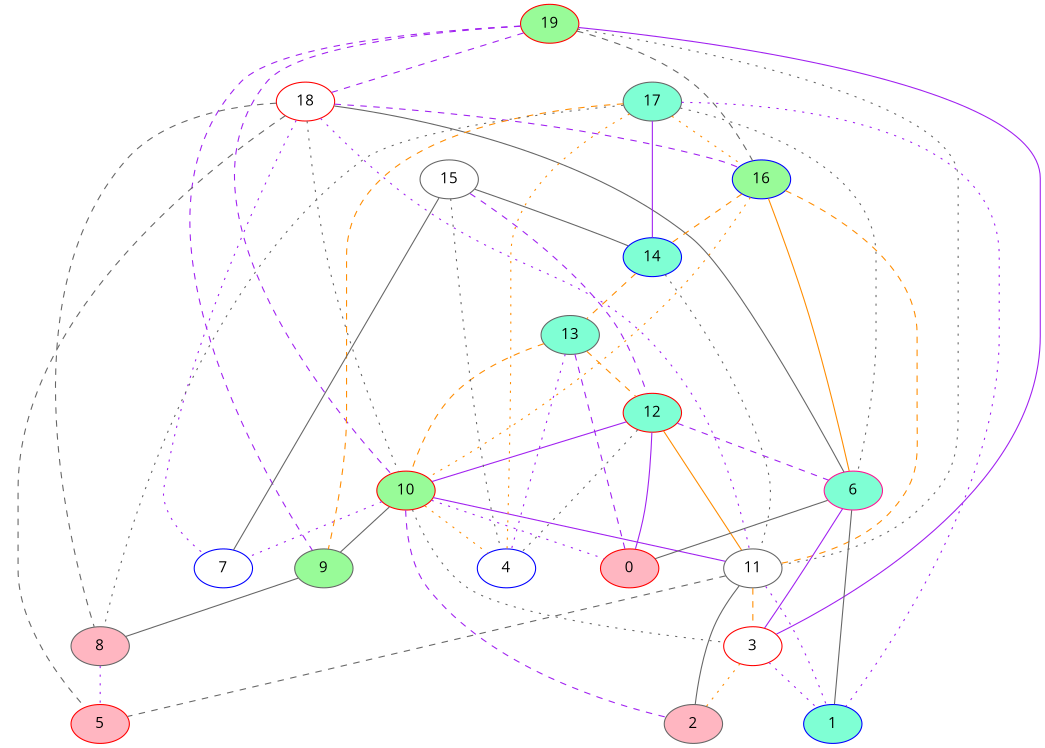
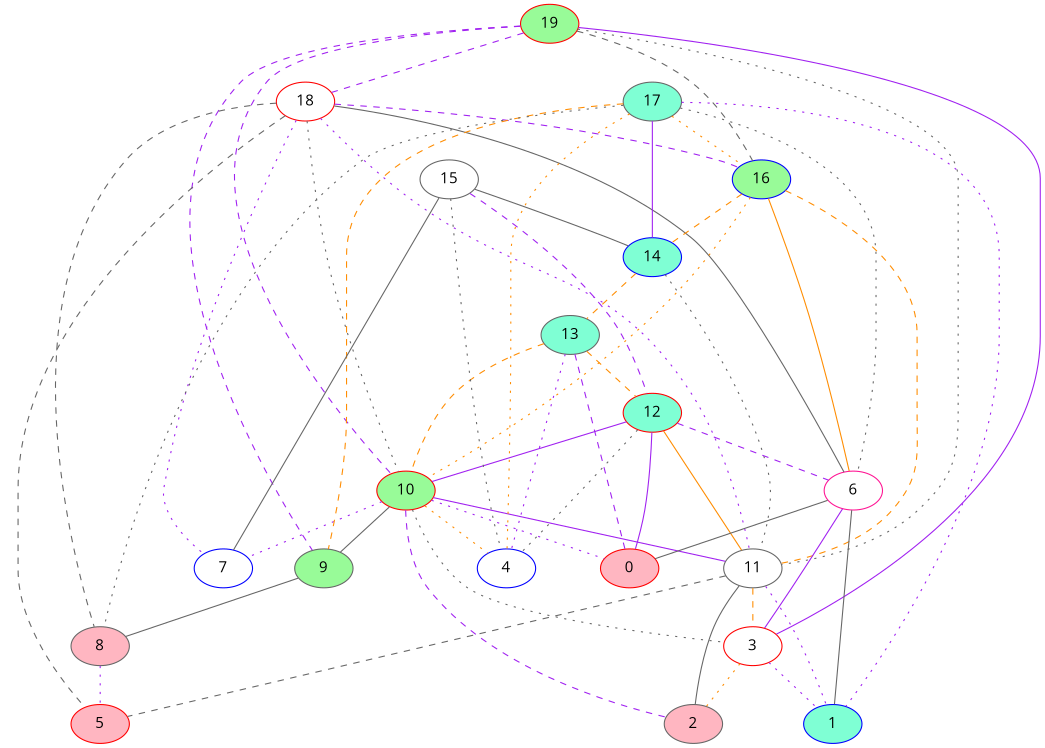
(853, 491) -> (853, 491)
